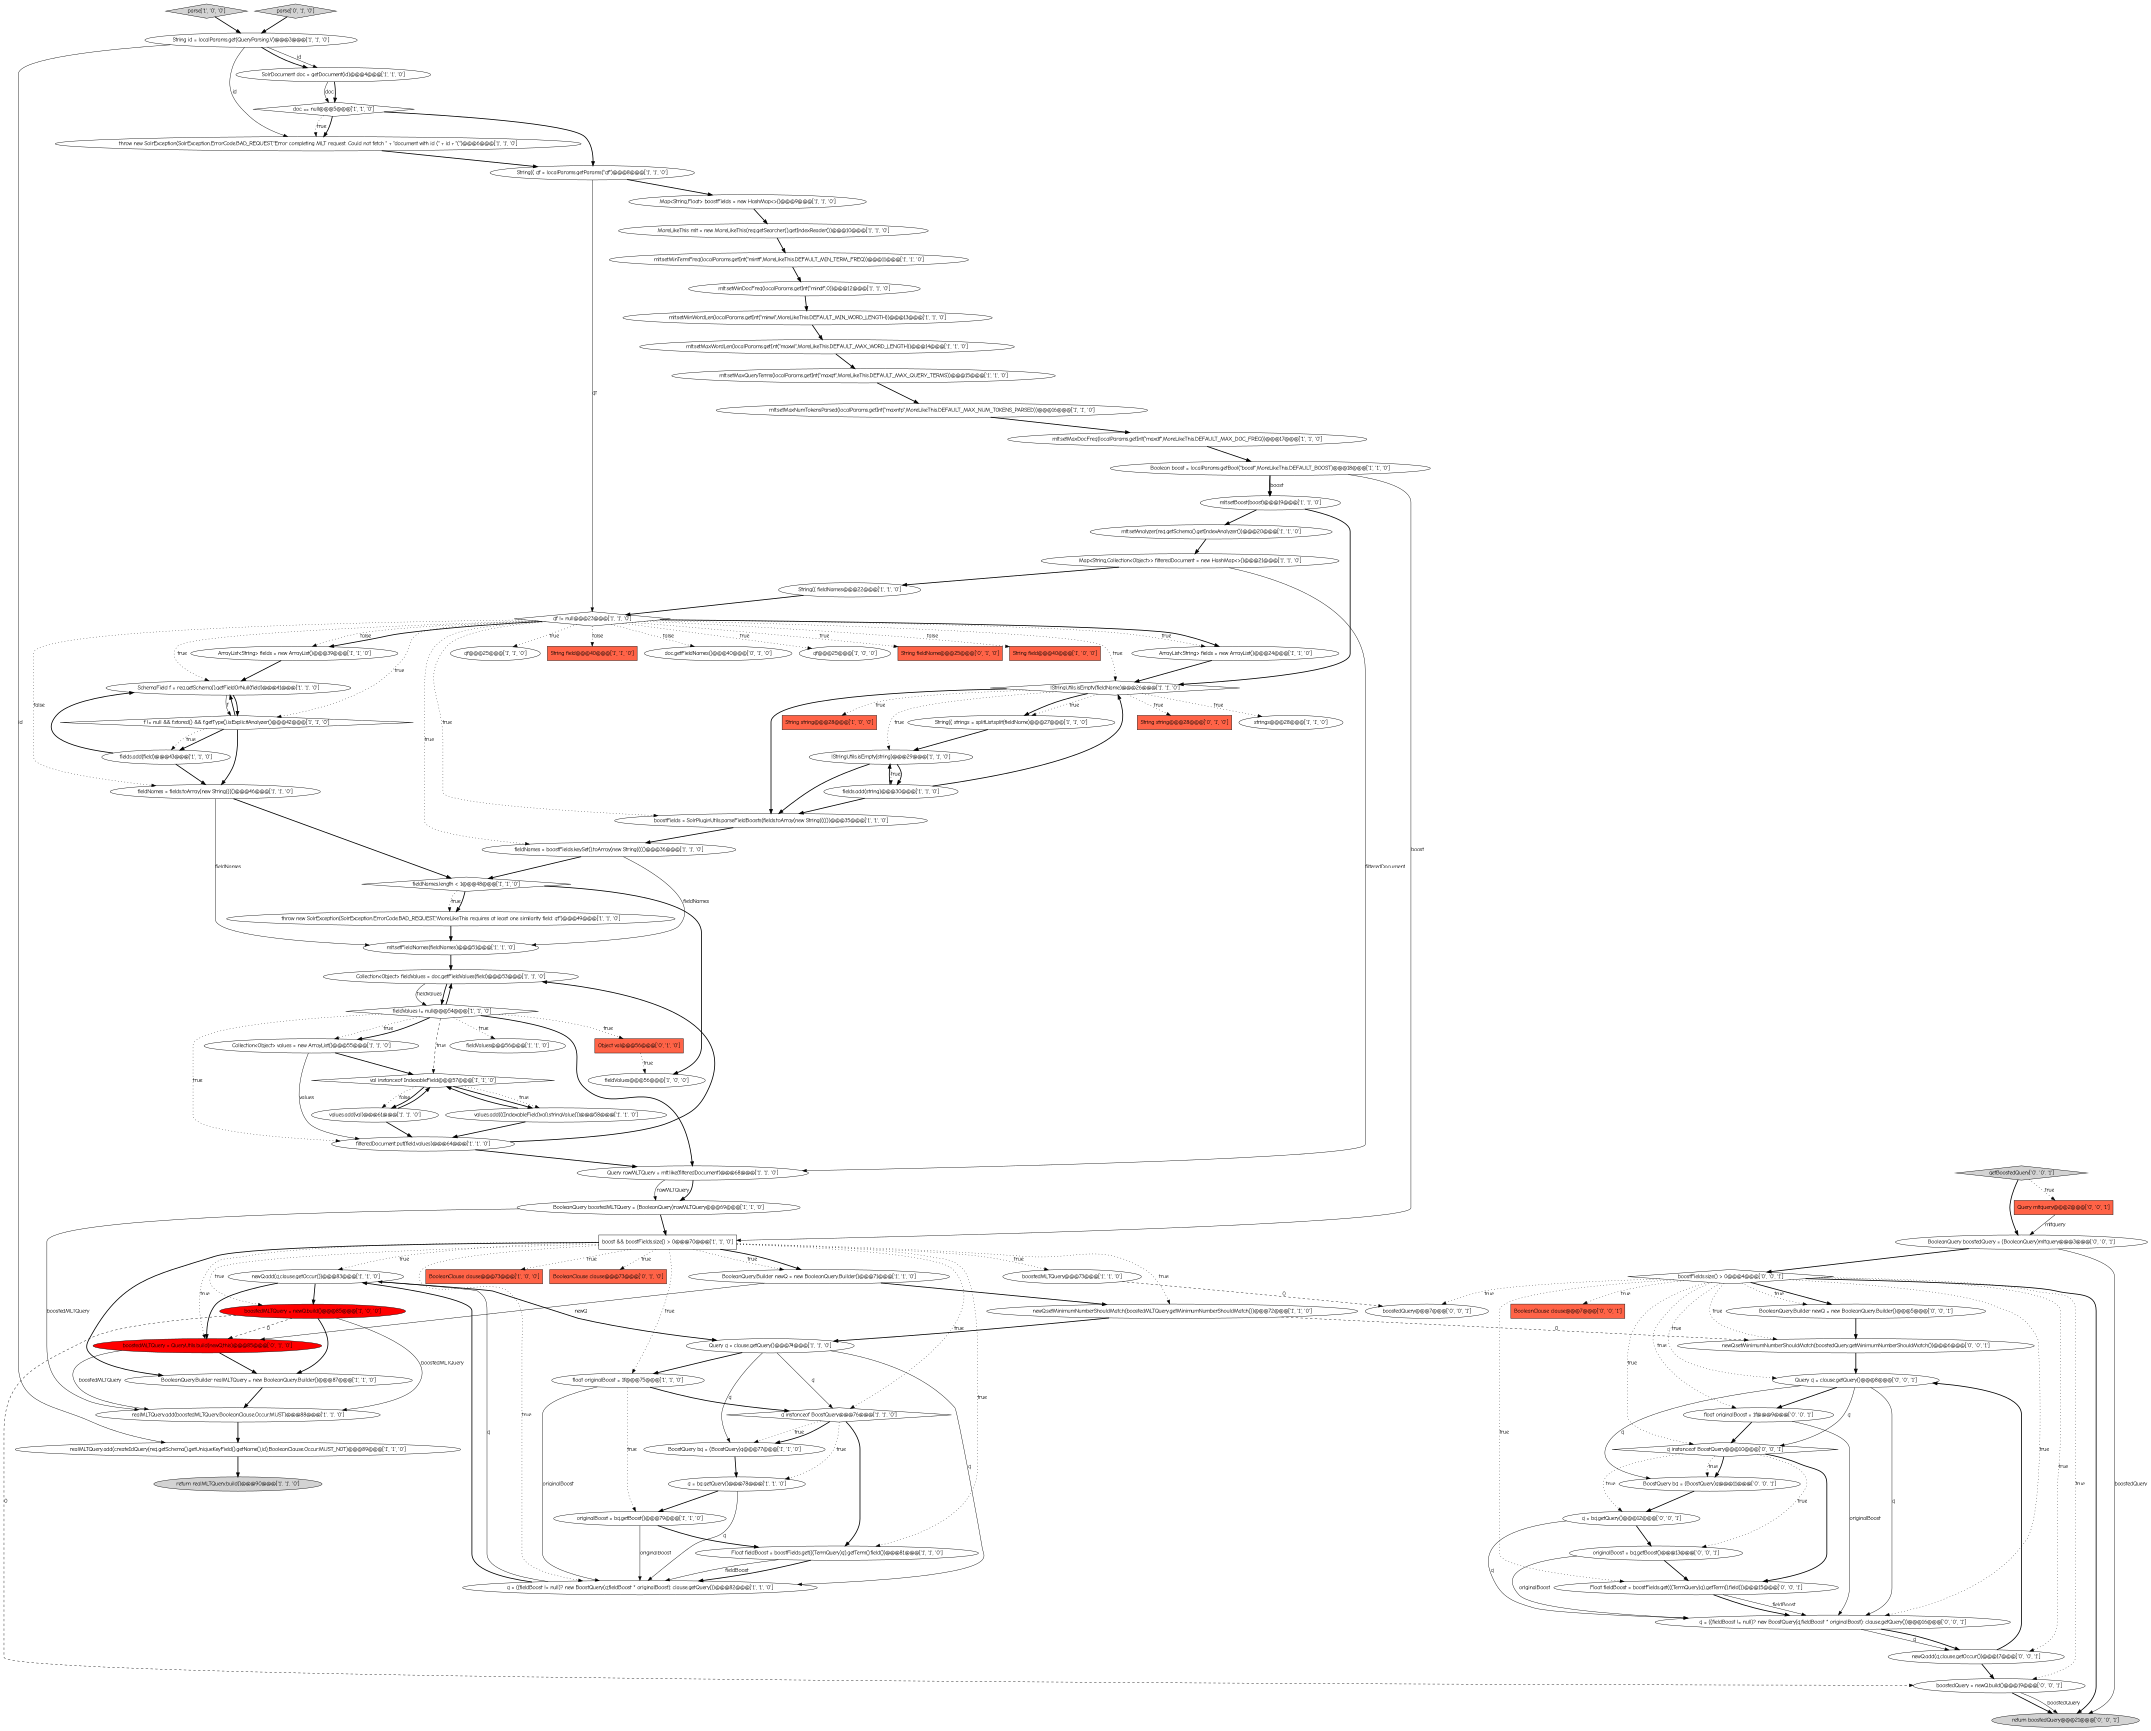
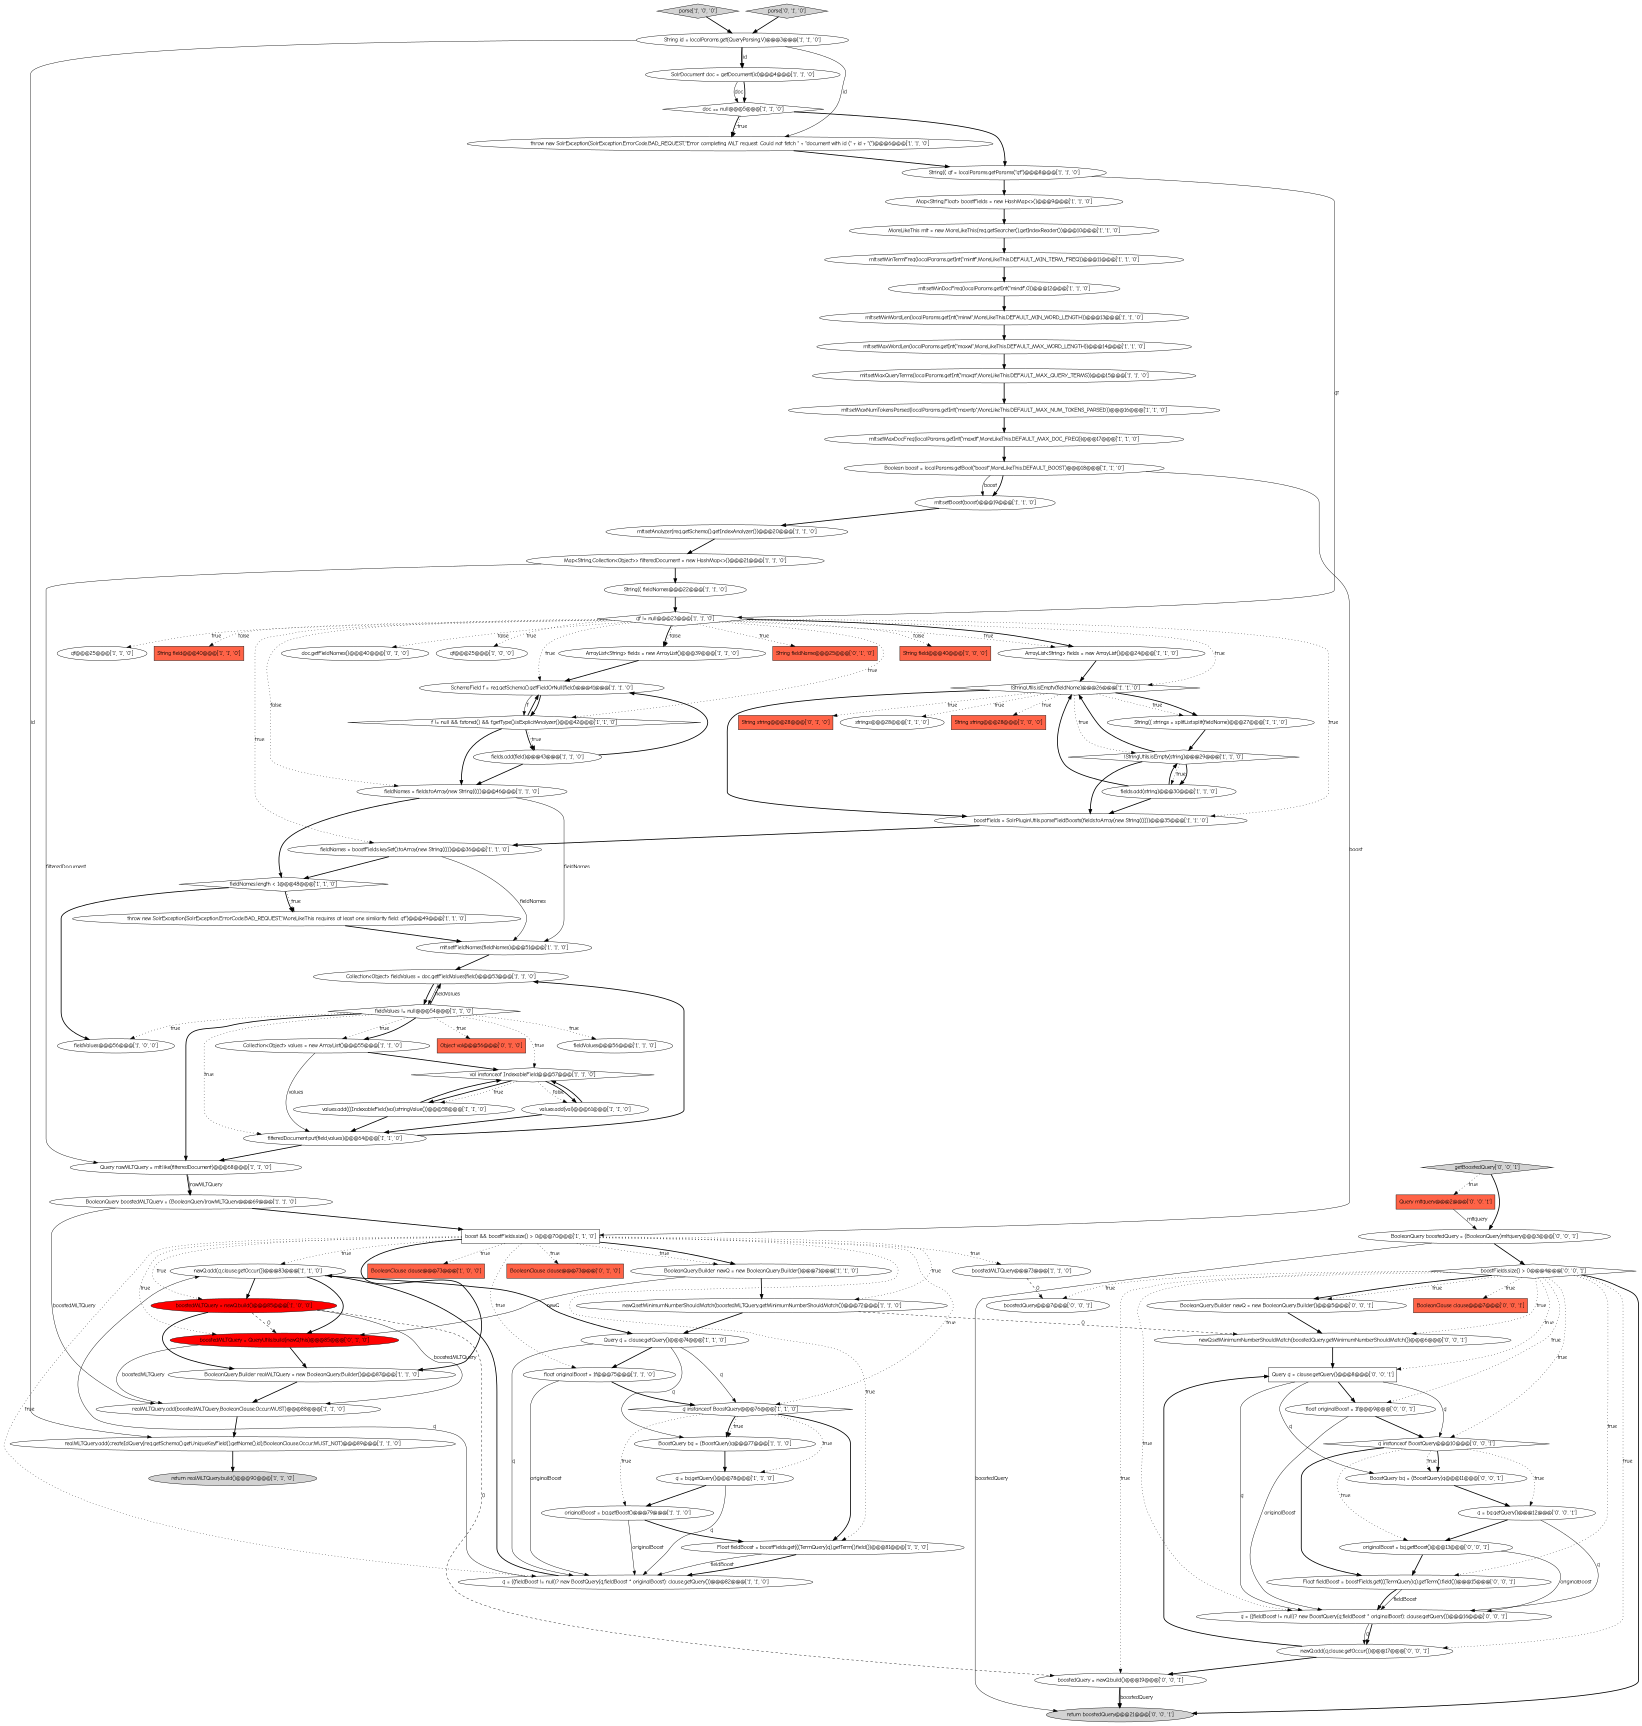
(1350, 653) -> (1111, 735)
(891, 757) -> (1184, 757)
(436, 1044) -> (507, 1027)
(642, 1061) -> (243, 1018)
(1856, 1380) -> (1333, 1375)
(627, 1448) -> (634, 1434)
